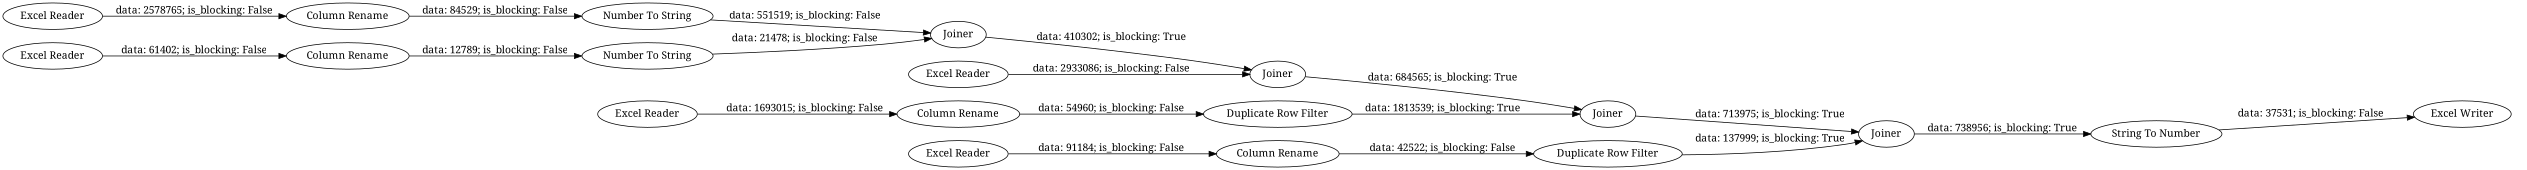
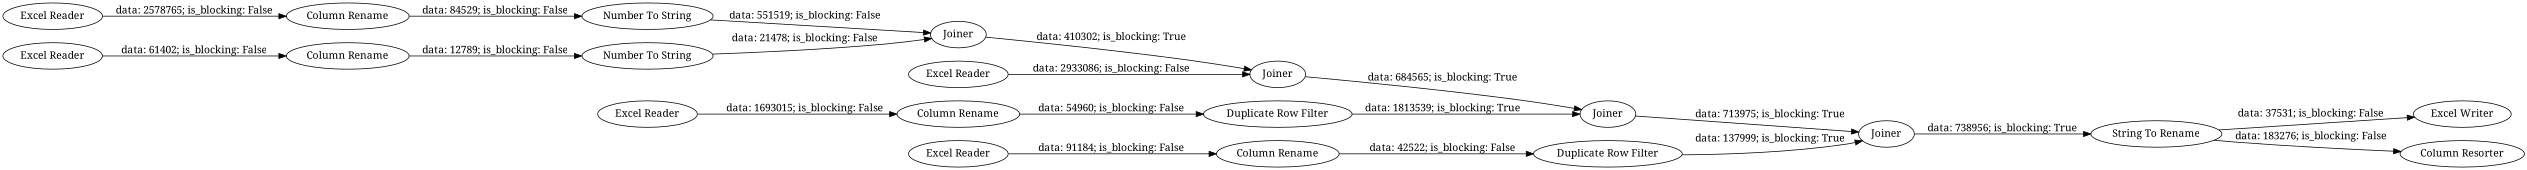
(2156, 134) -> (2156, 134)
none -> (2462, 154)
